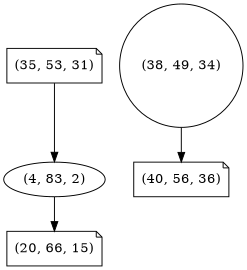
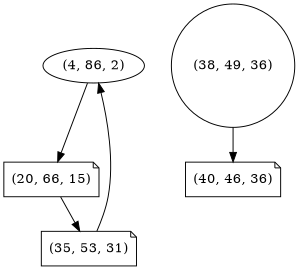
(181, 66) -> (233, 66)
(54, 179) -> (94, 66)
(181, 179) -> (233, 179)
none -> (68, 210)
